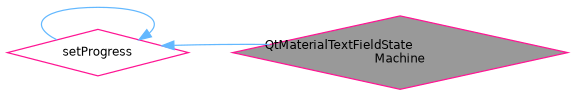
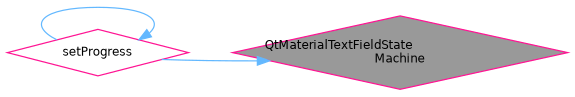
(222, 44) -> (209, 61)
